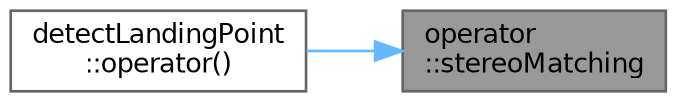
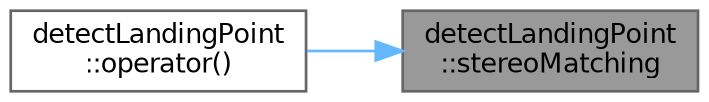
(534, 51) -> (550, 51)
